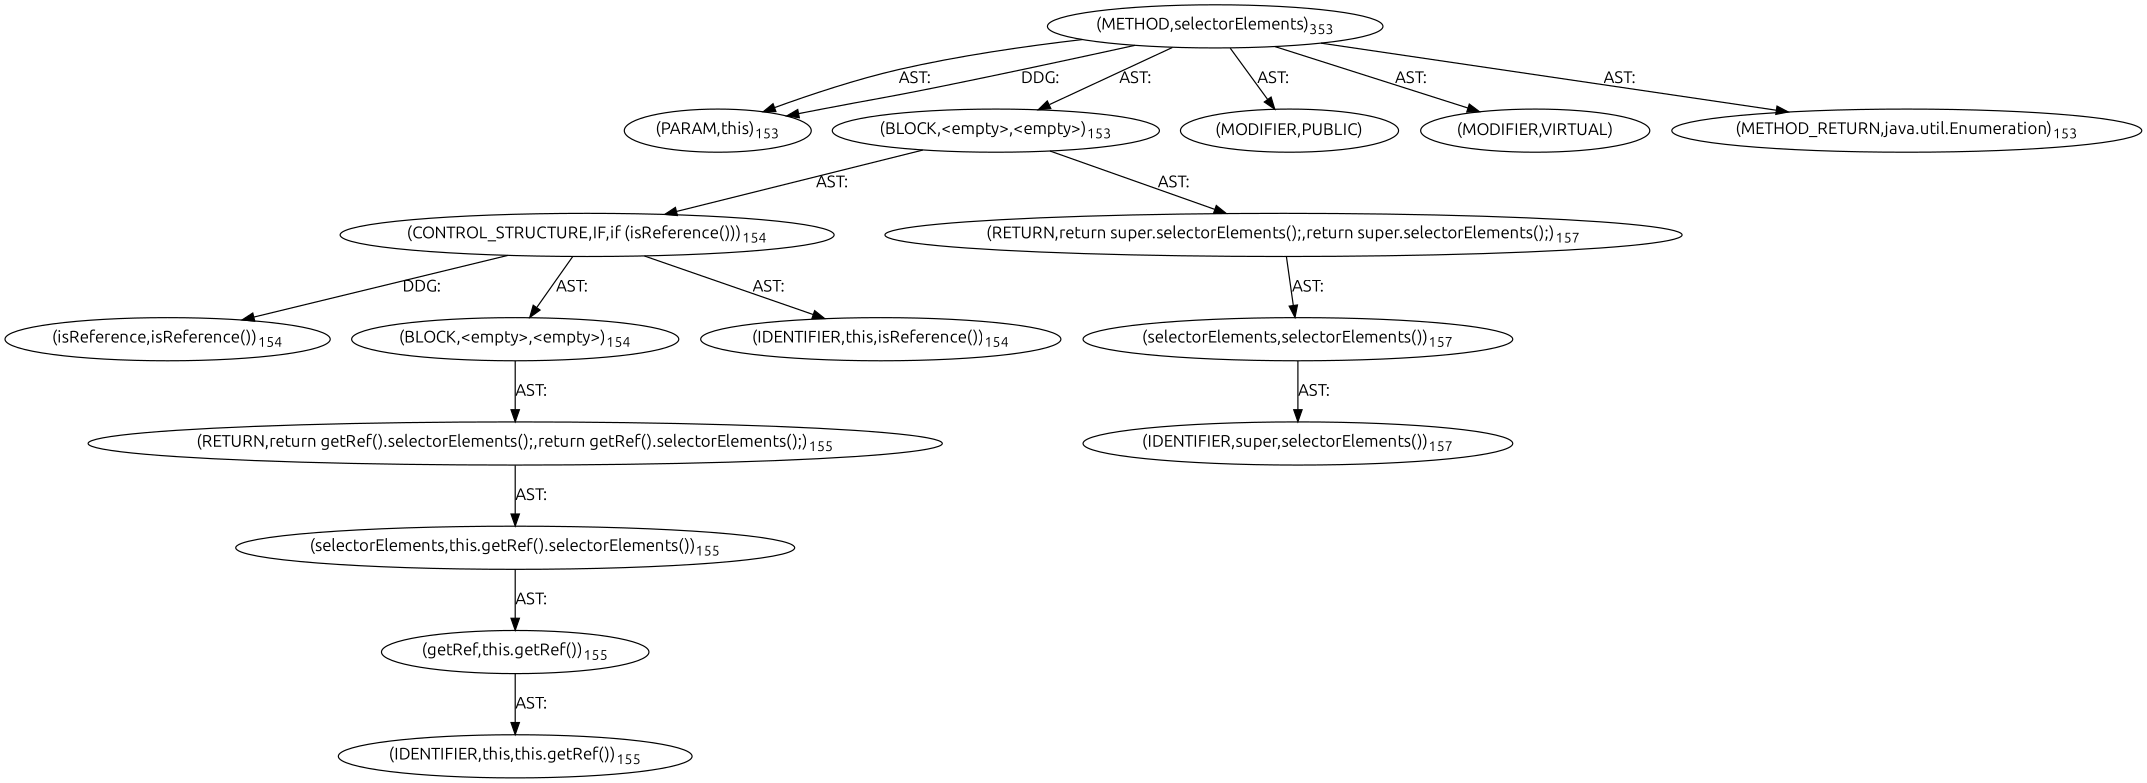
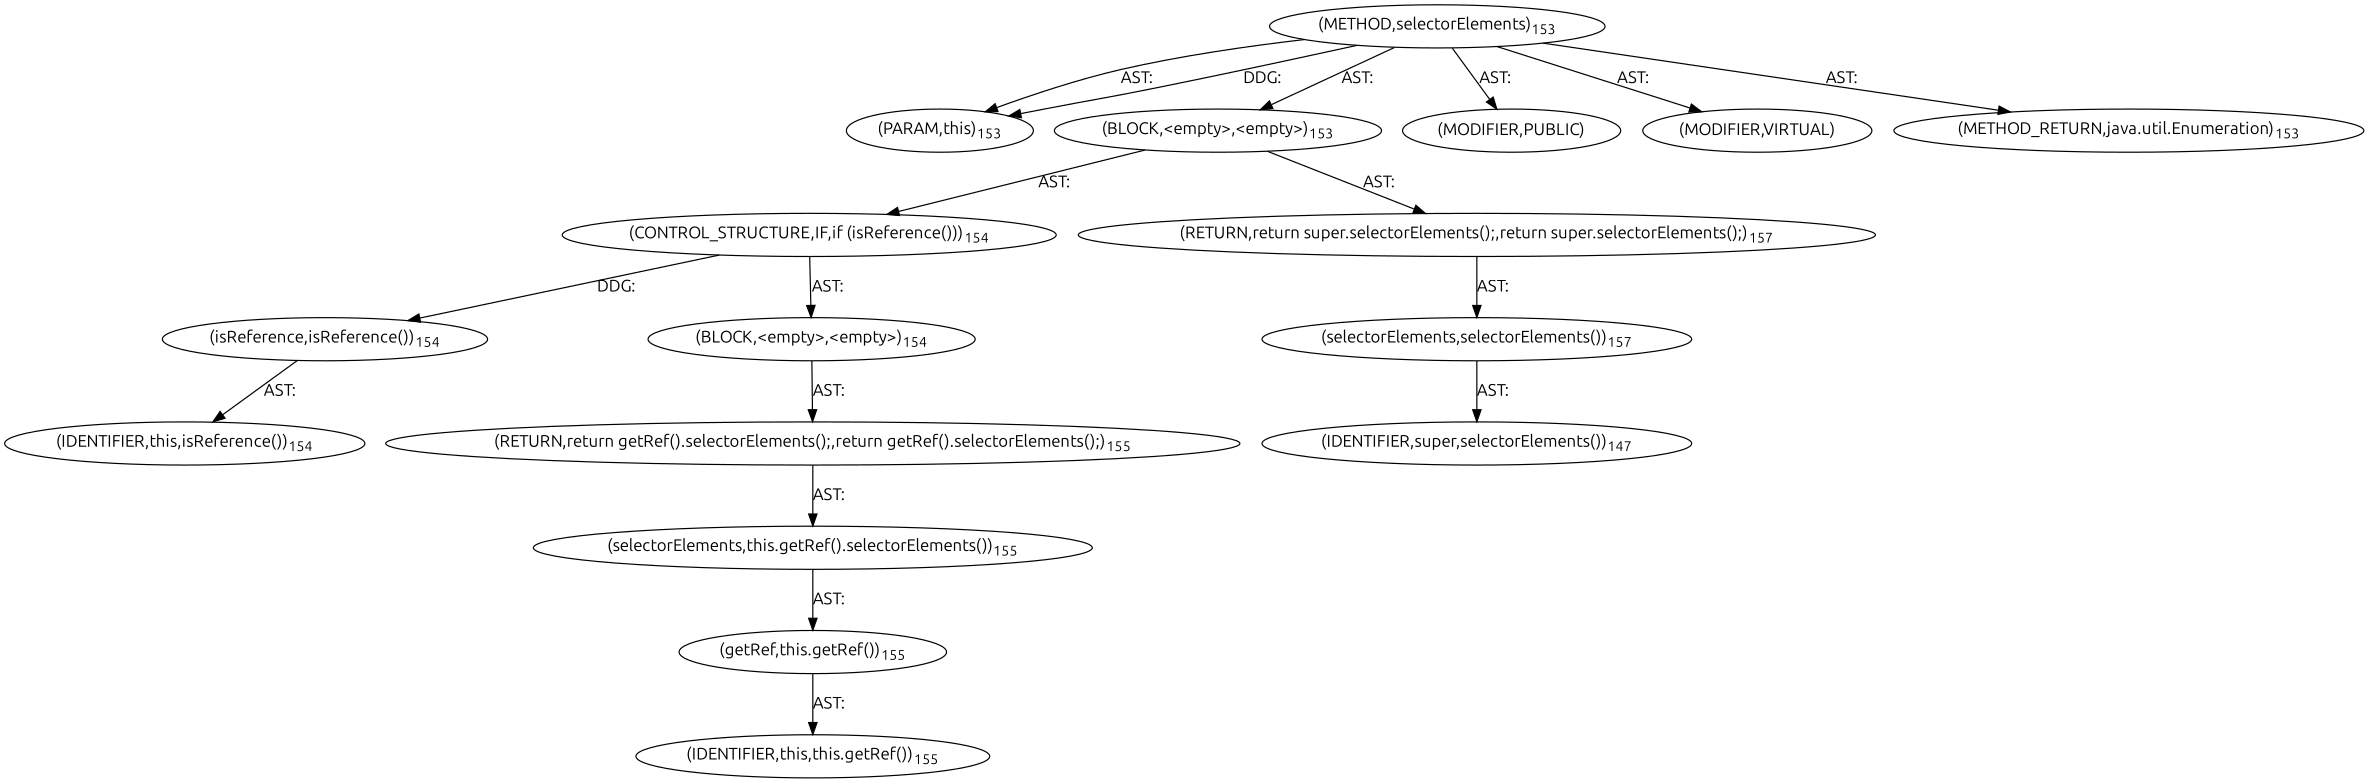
(1322, 25) -> (1544, 25)
(729, 285) -> (260, 388)
(1441, 442) -> (1620, 442)
